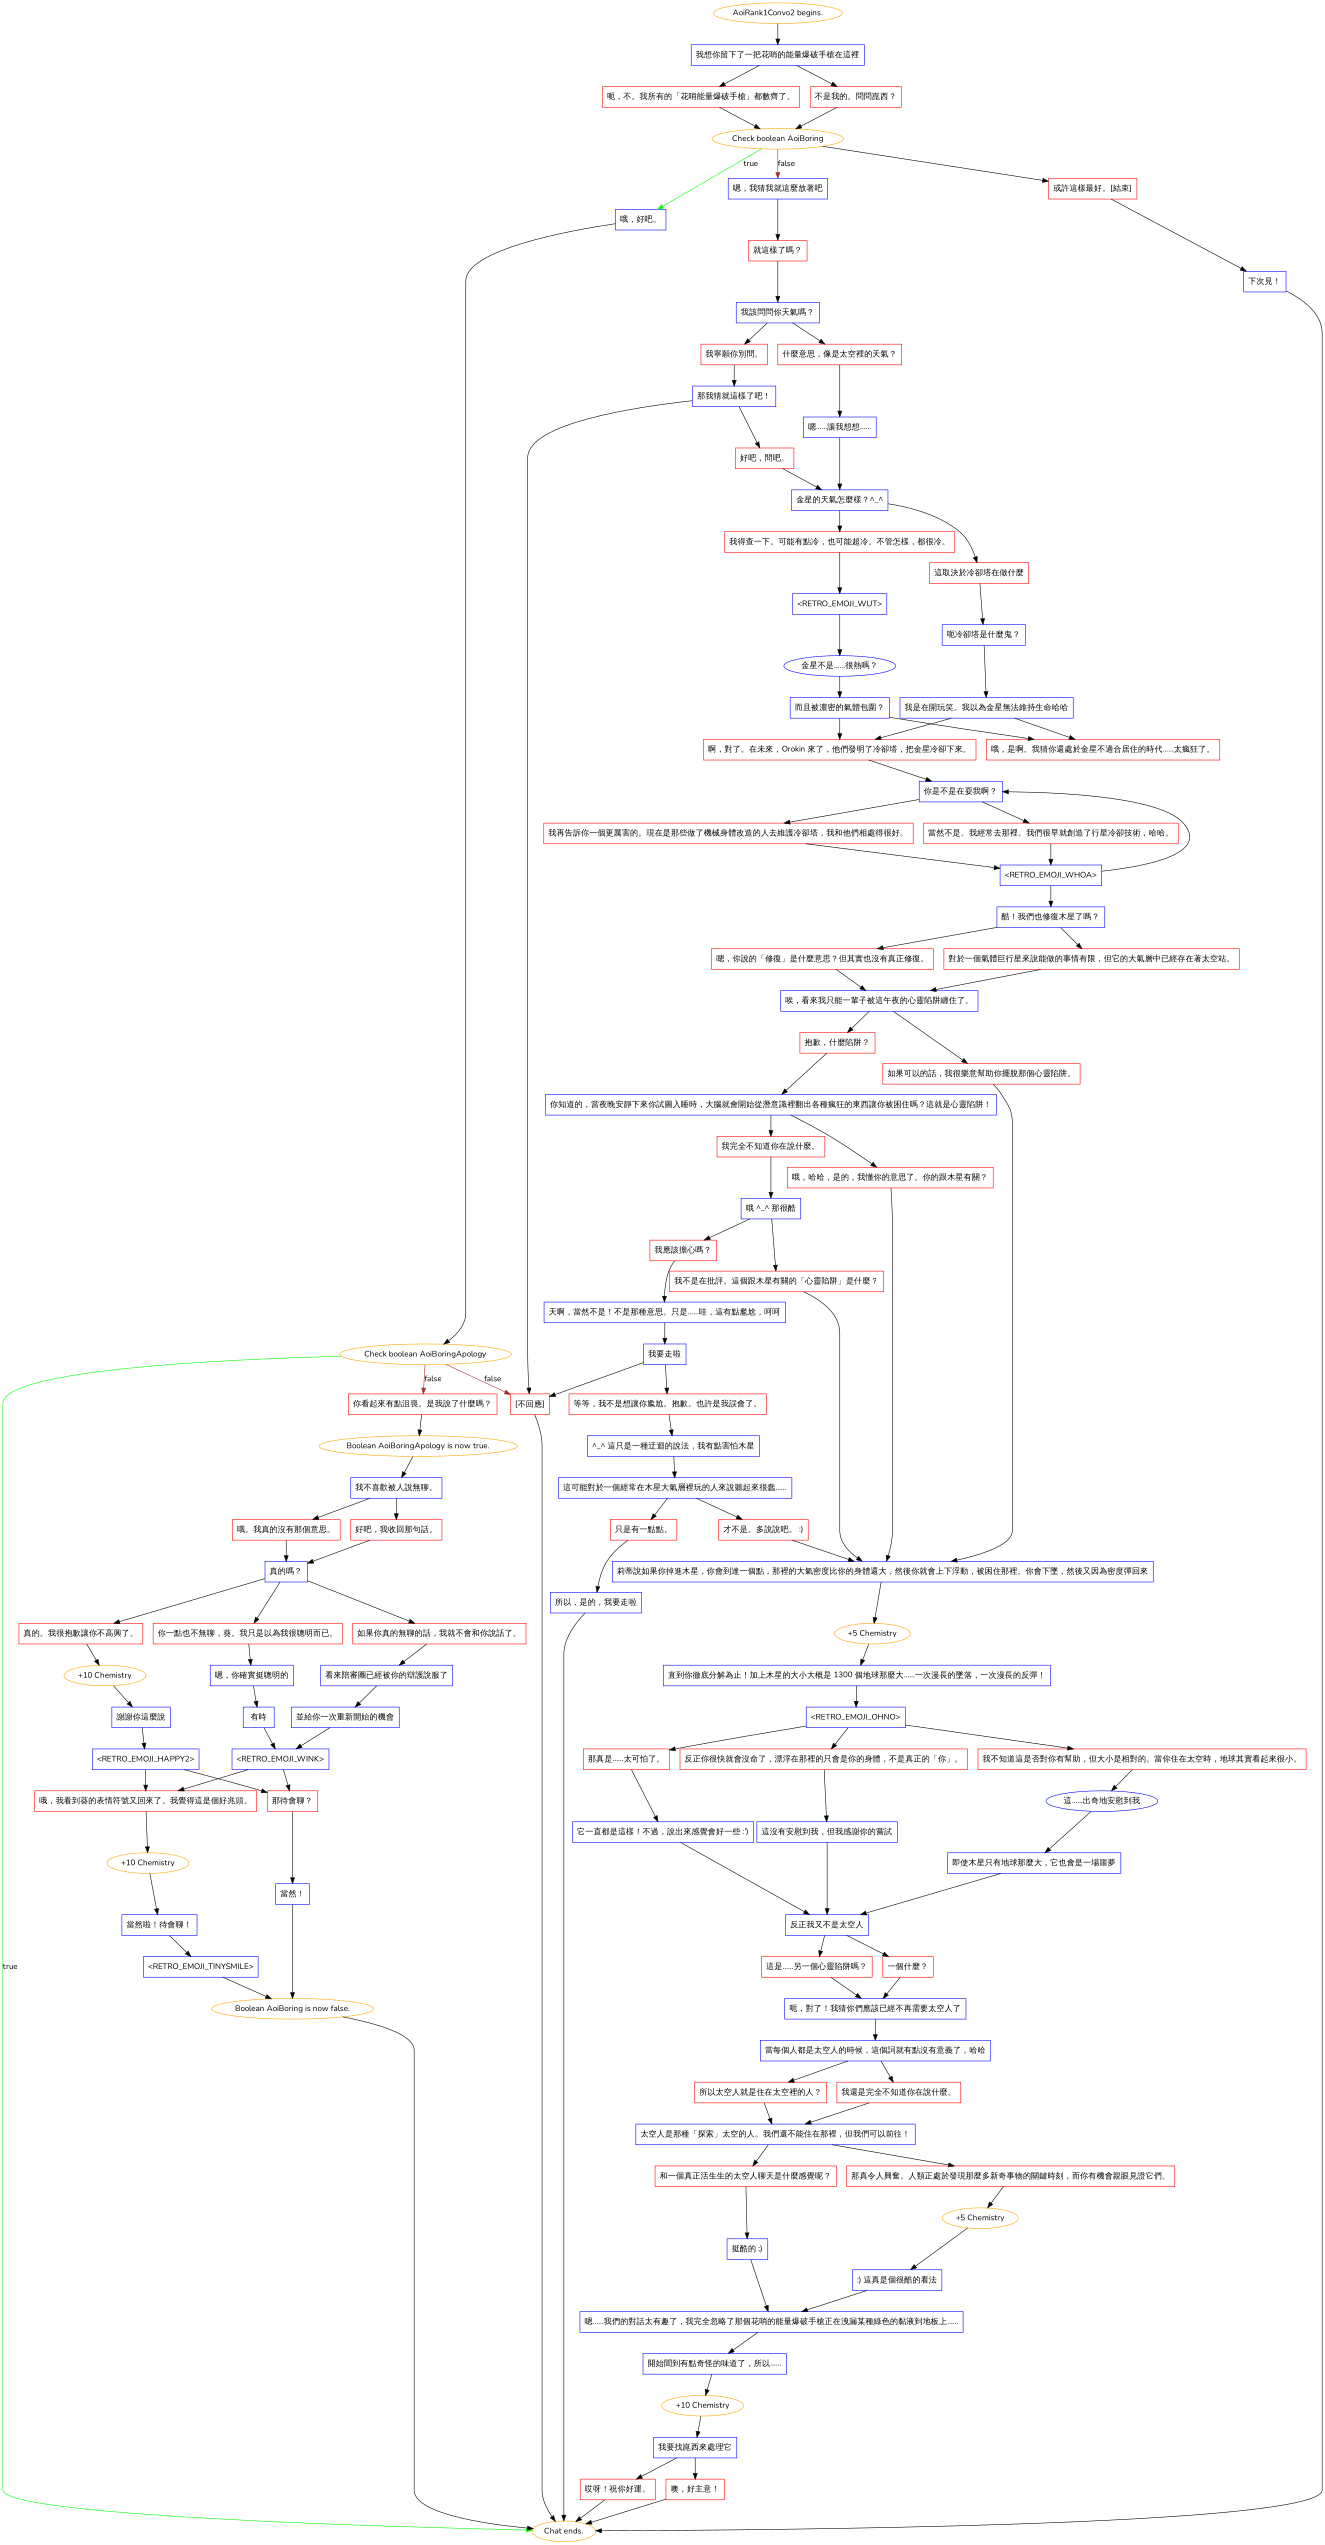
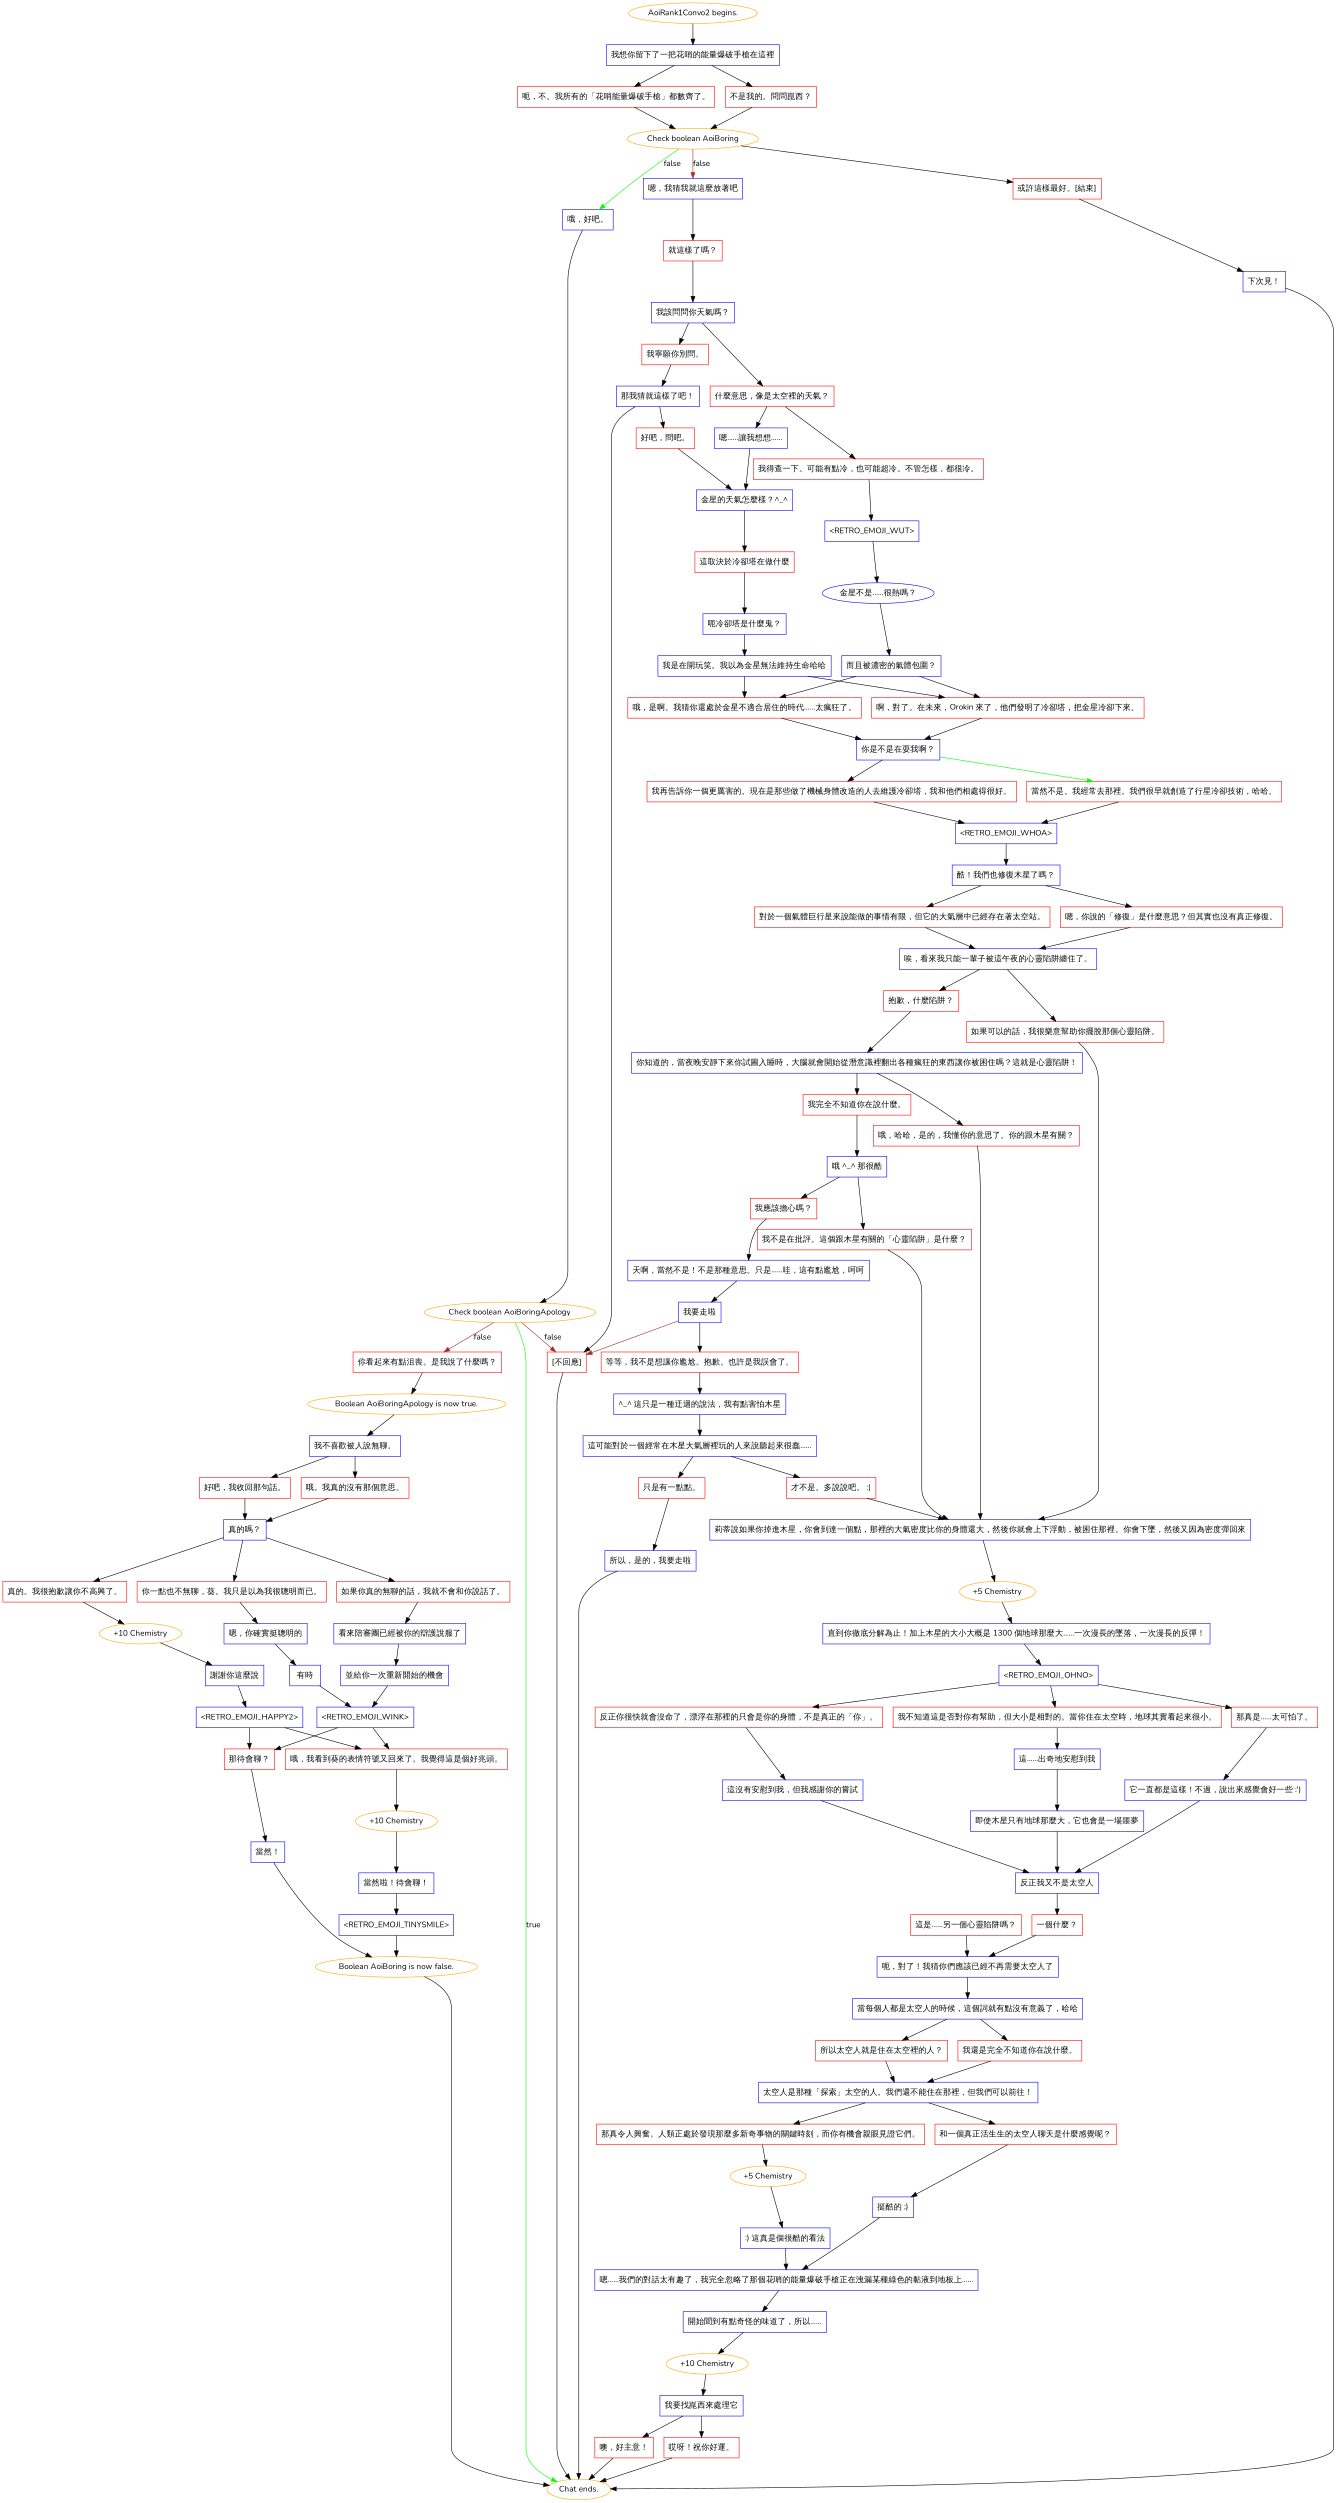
(751, 164) -> (673, 164)
(840, 518) -> (818, 431)
(1155, 808) -> (818, 728)
(1003, 811) -> (1013, 769)
(599, 1379) -> (635, 1337)
(1102, 1801) -> (1057, 1759)
(823, 1943) -> none
